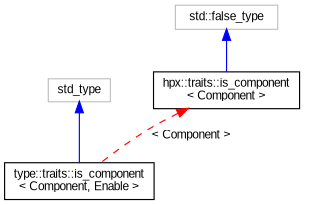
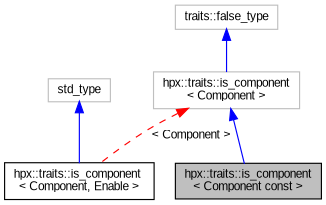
(227, 17) -> (227, 17)
(227, 90) -> (227, 90)
(79, 181) -> (79, 181)
none -> (248, 181)
